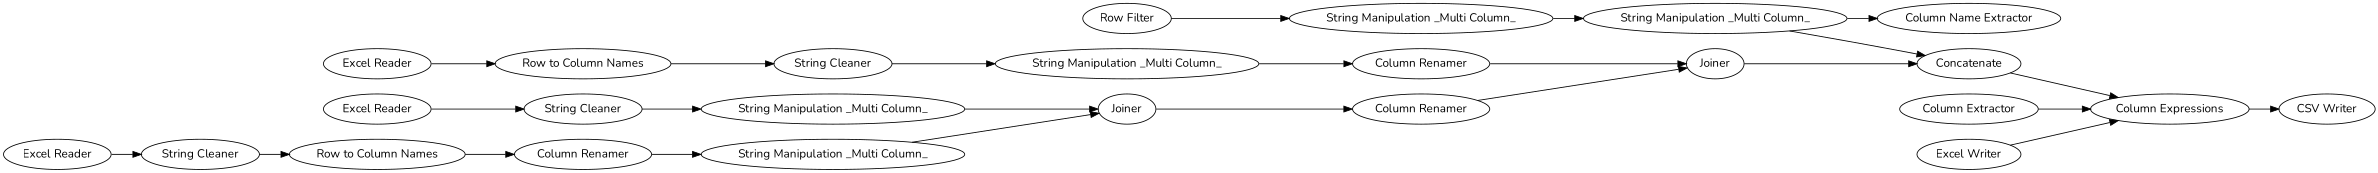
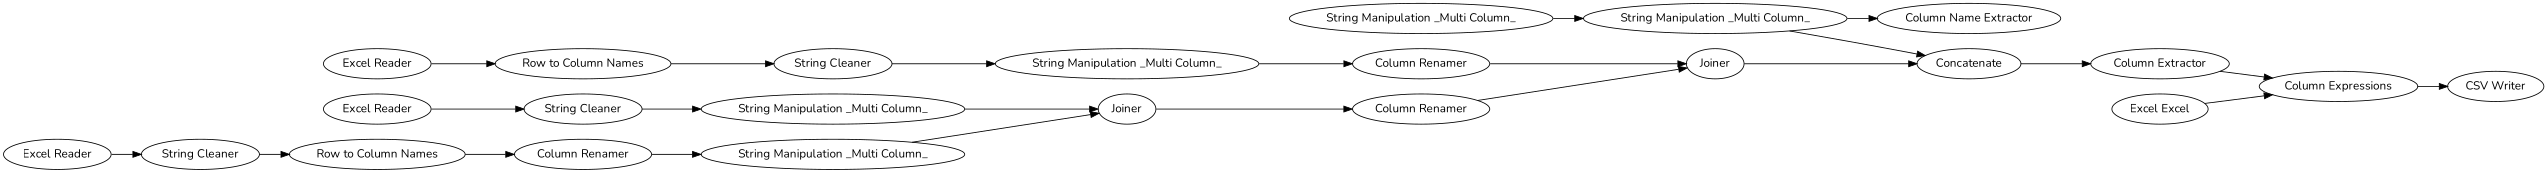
(1127, 18) -> none
(2060, 84) -> (2052, 64)
(1969, 154) -> (2160, 109)
